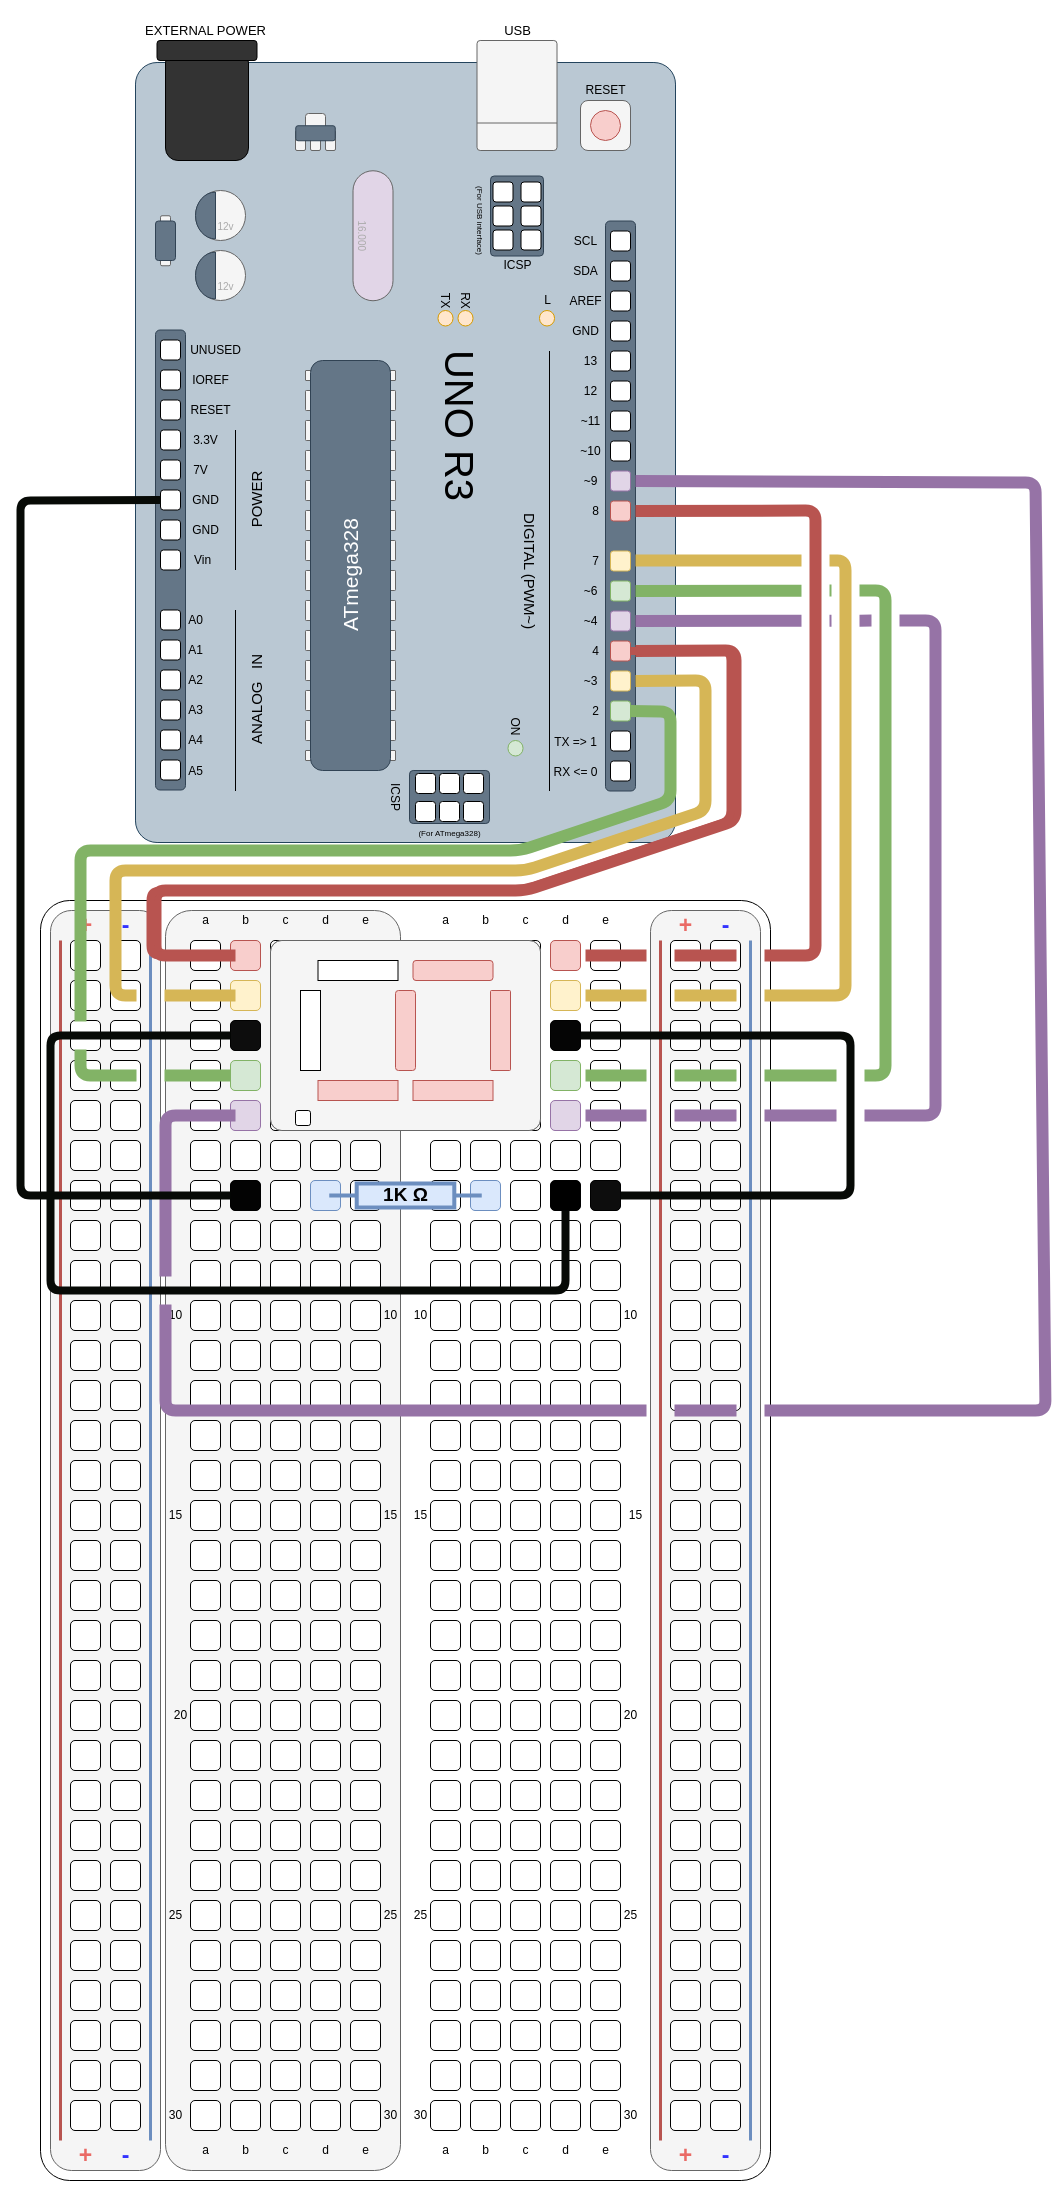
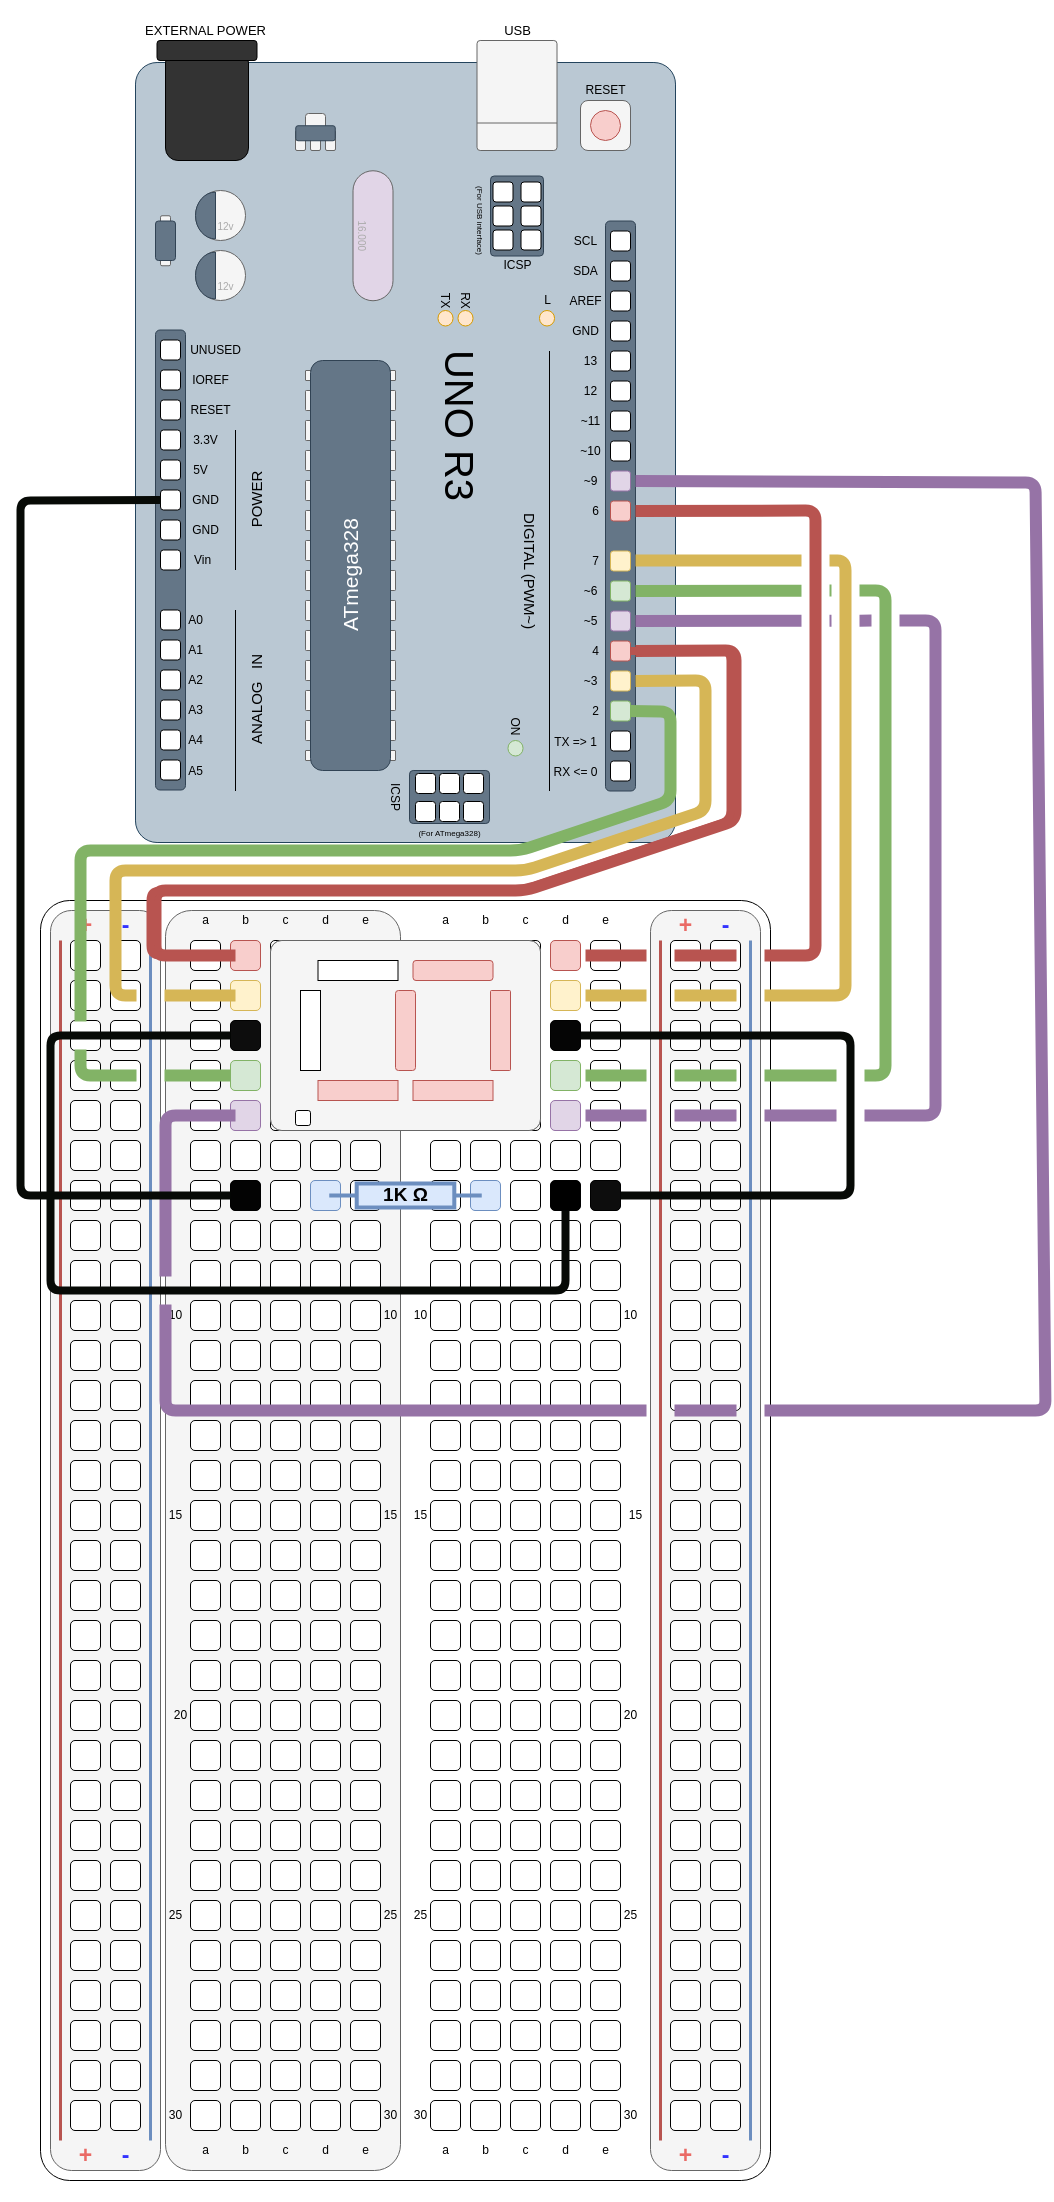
(201, 471) -> (201, 471)
(596, 512) -> (596, 512)
(591, 622) -> (591, 622)
